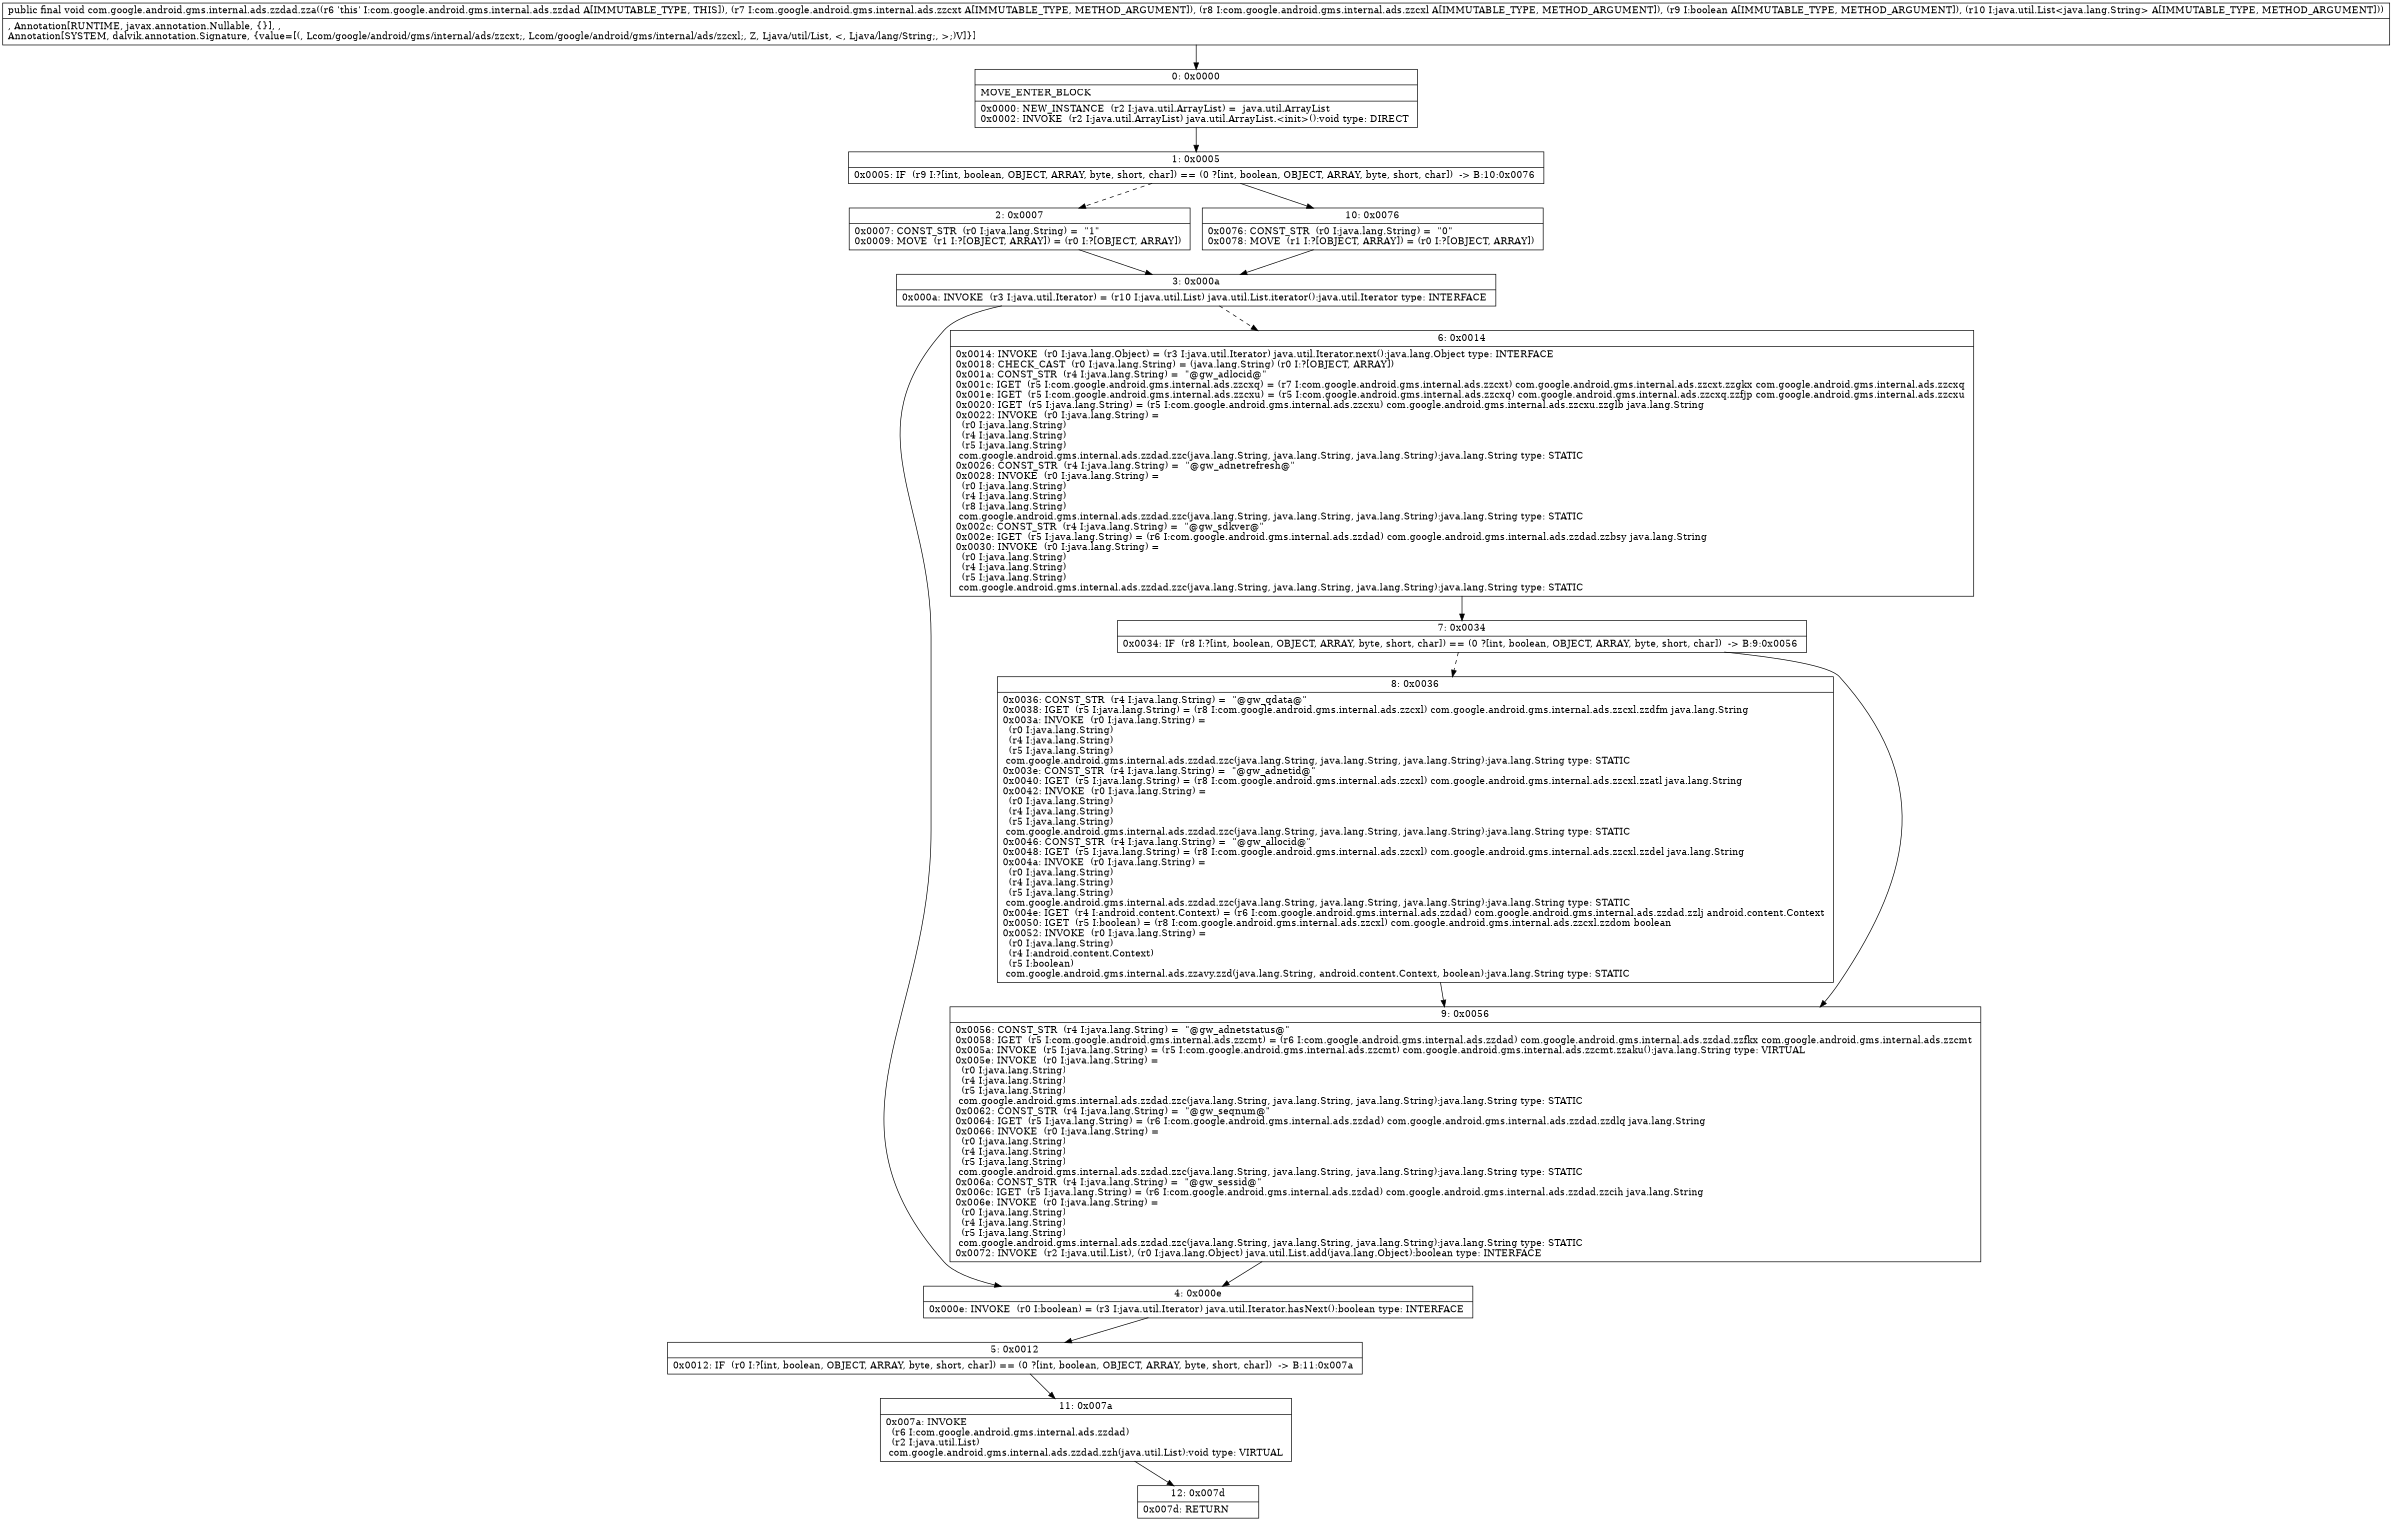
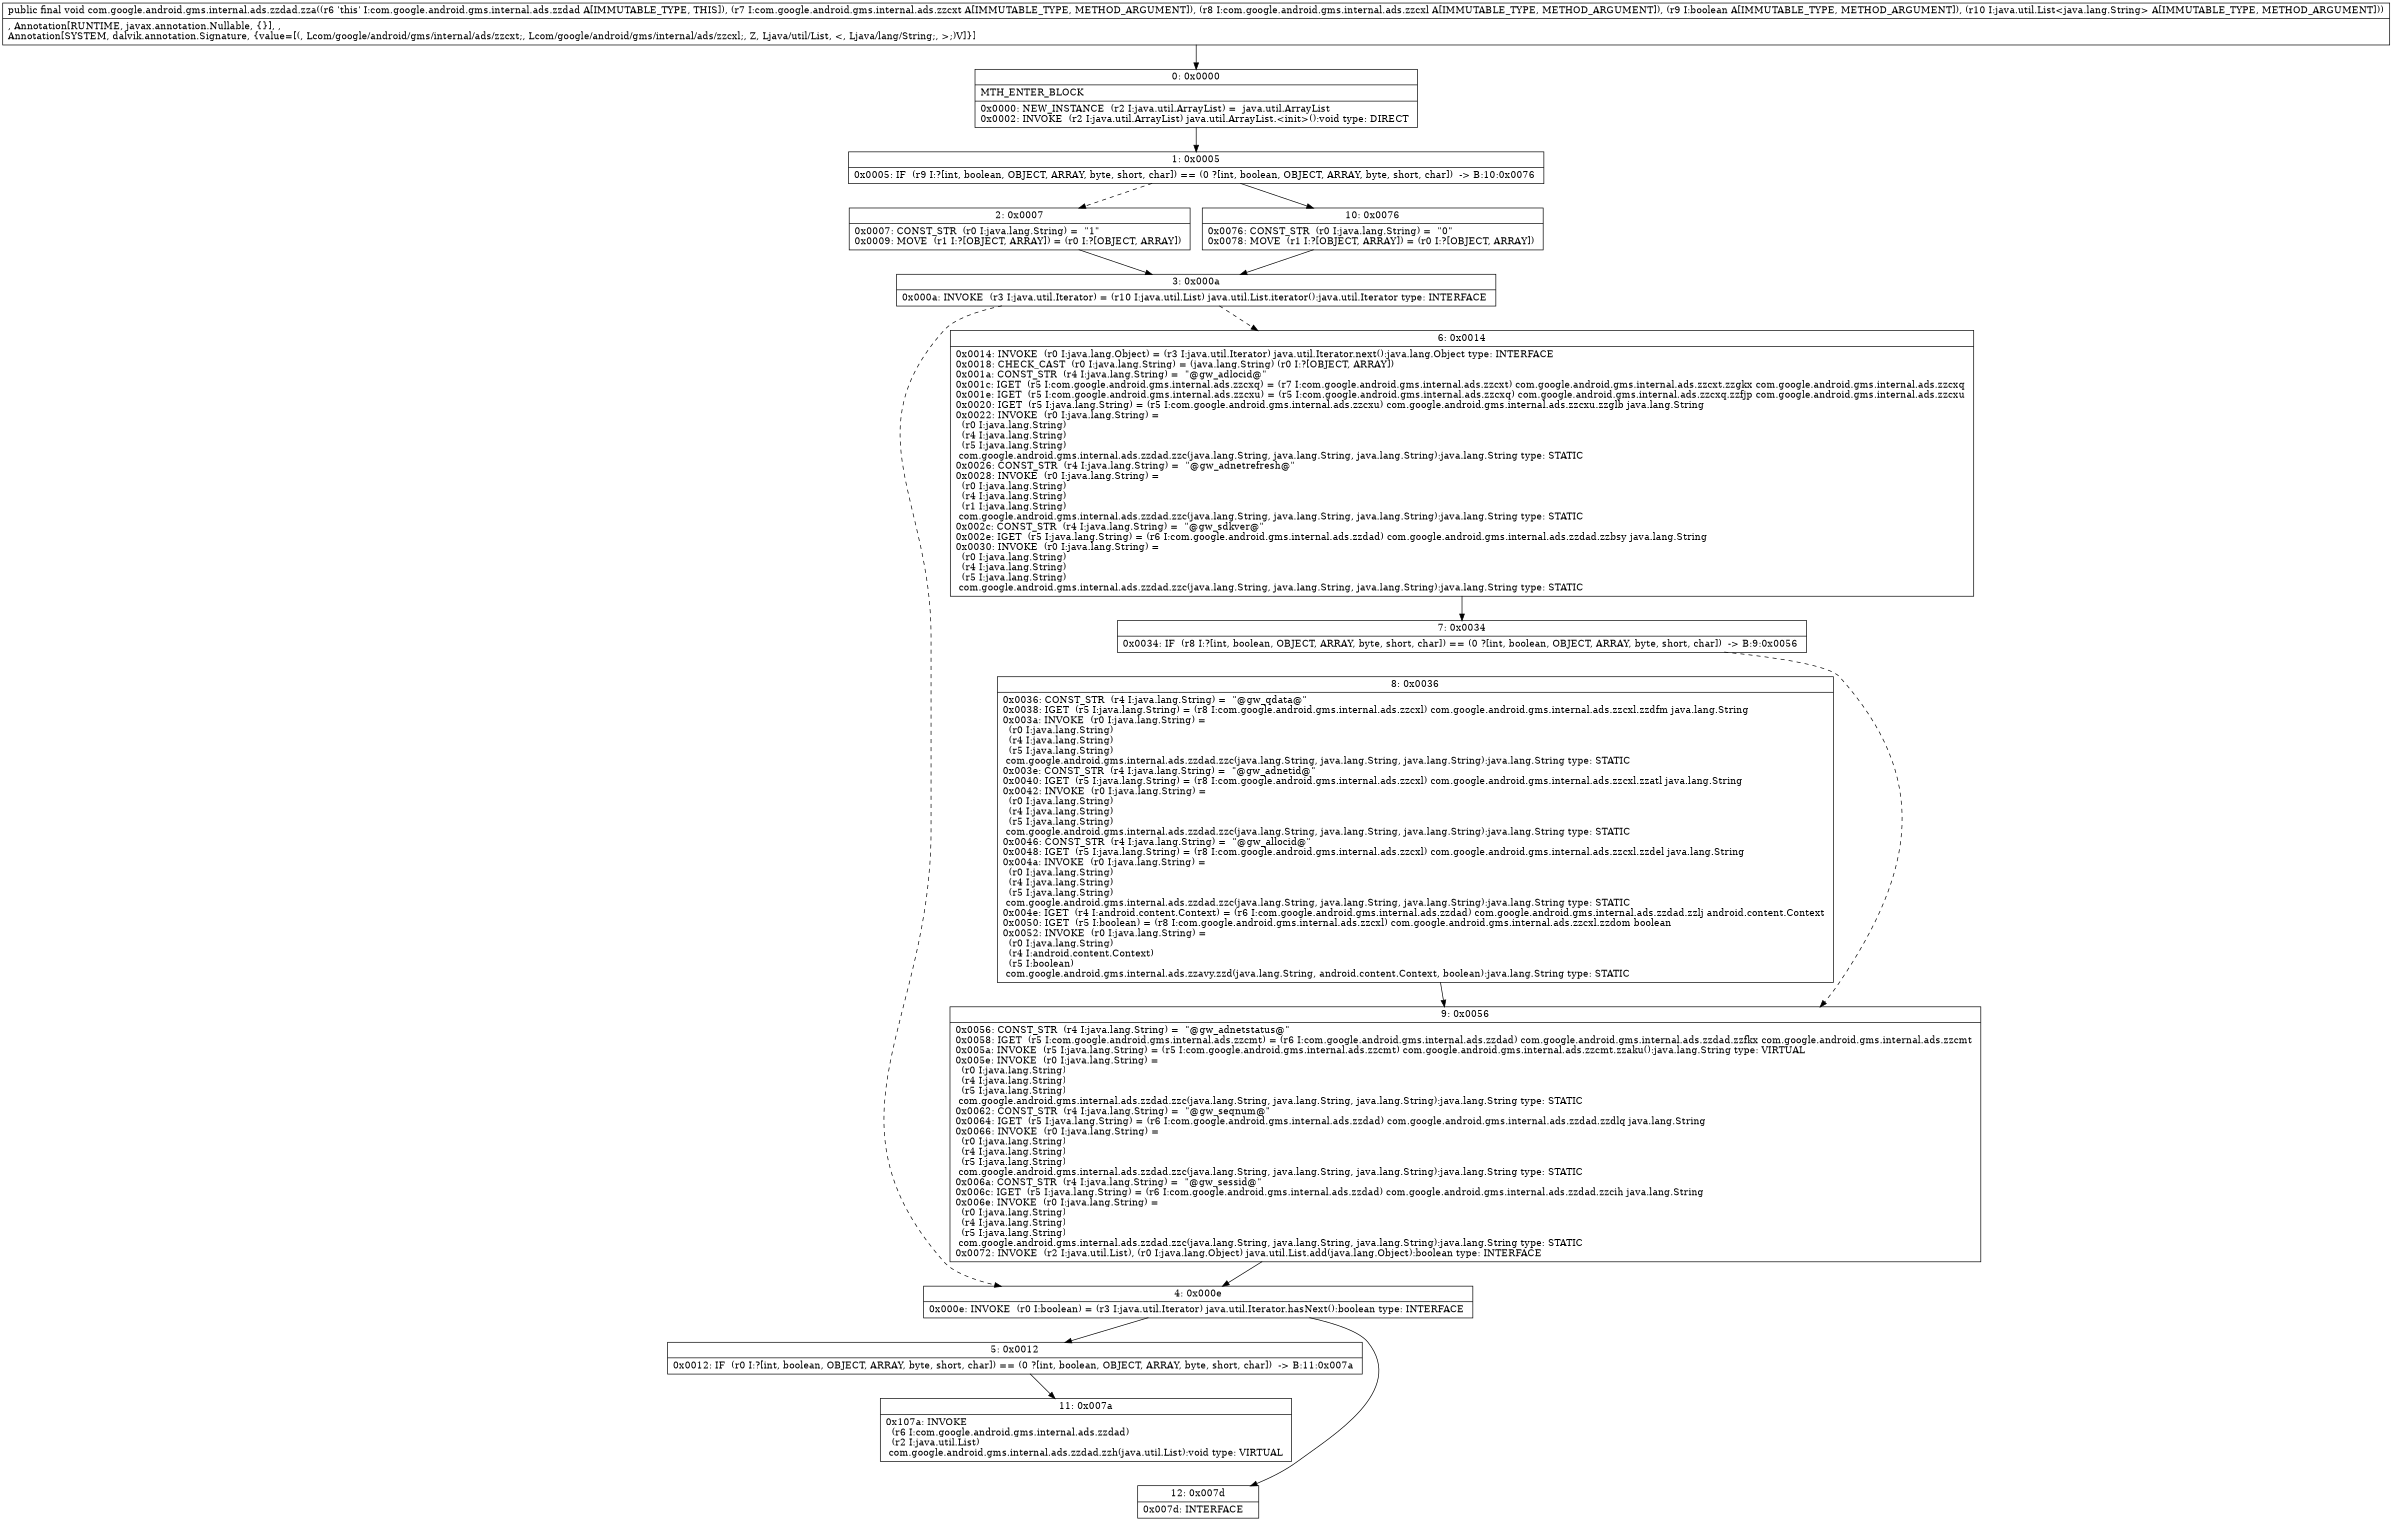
(1036, 93) -> (1033, 93)
(1011, 507) -> (1011, 507)
(1456, 661) -> none
(1897, 781) -> (1897, 781)
(931, 795) -> (931, 795)
(930, 1422) -> (930, 1422)
(1151, 1472) -> (1364, 1405)
(1191, 1510) -> (1198, 1510)
